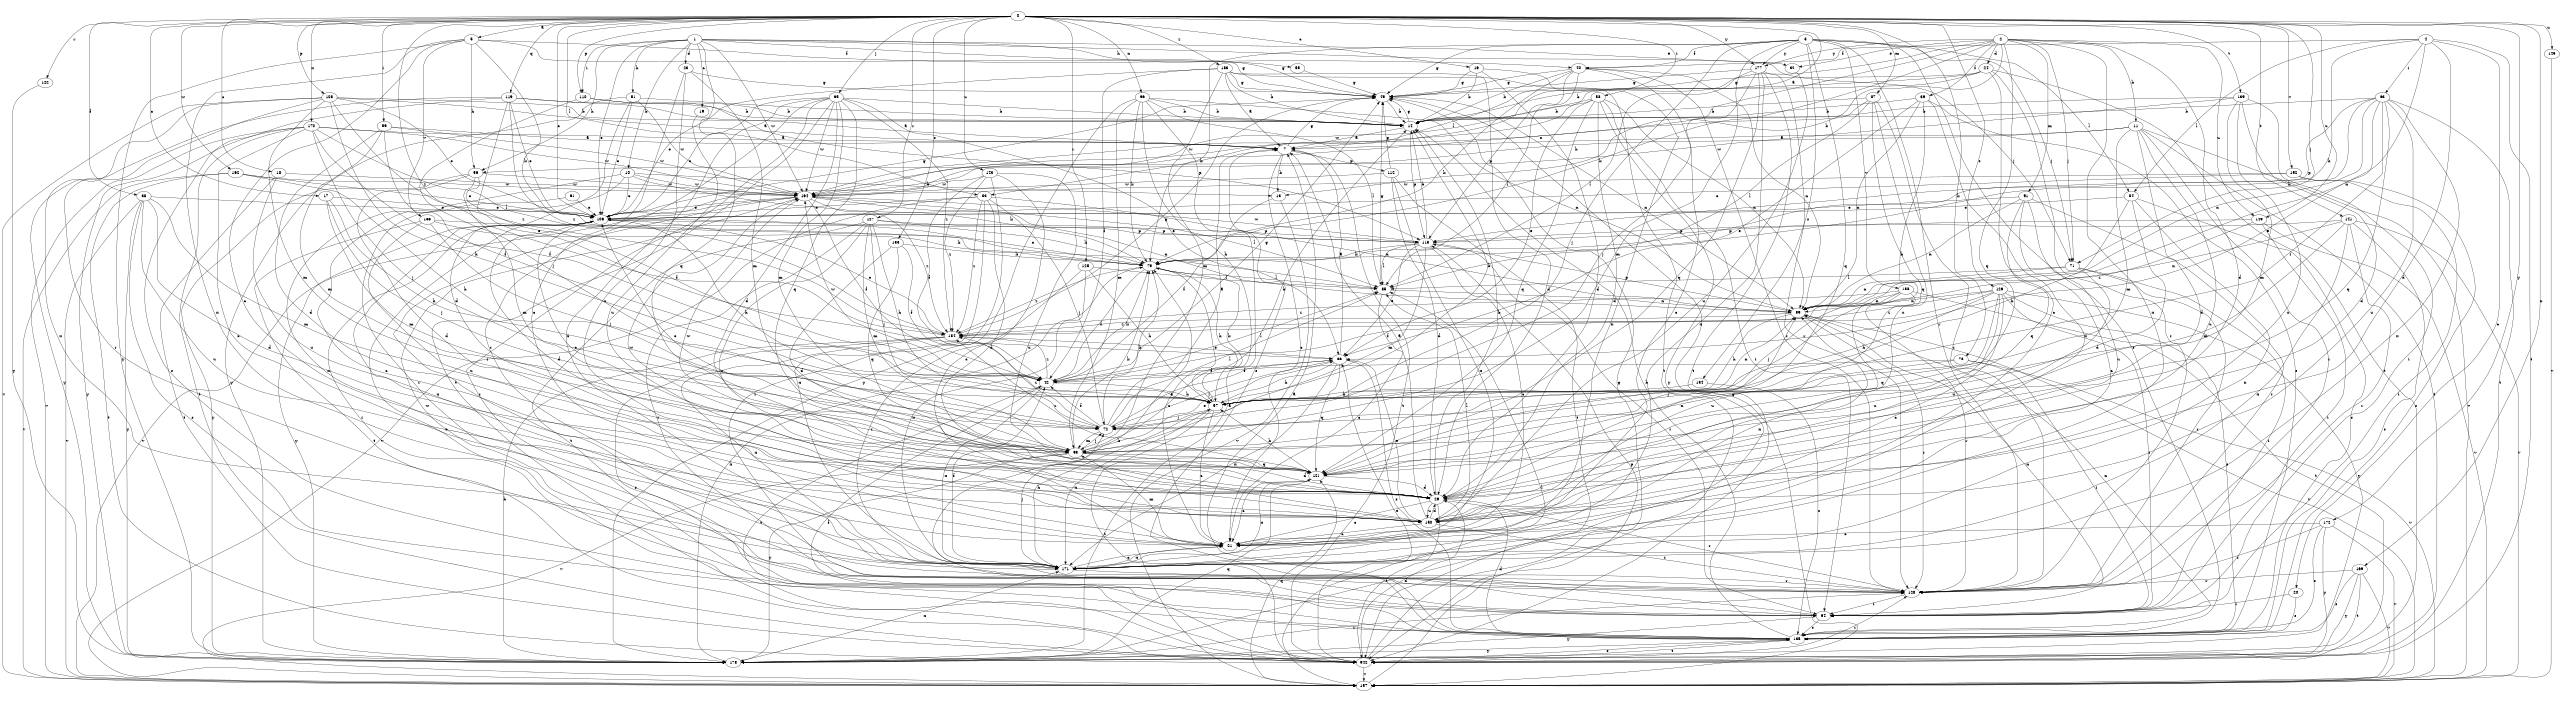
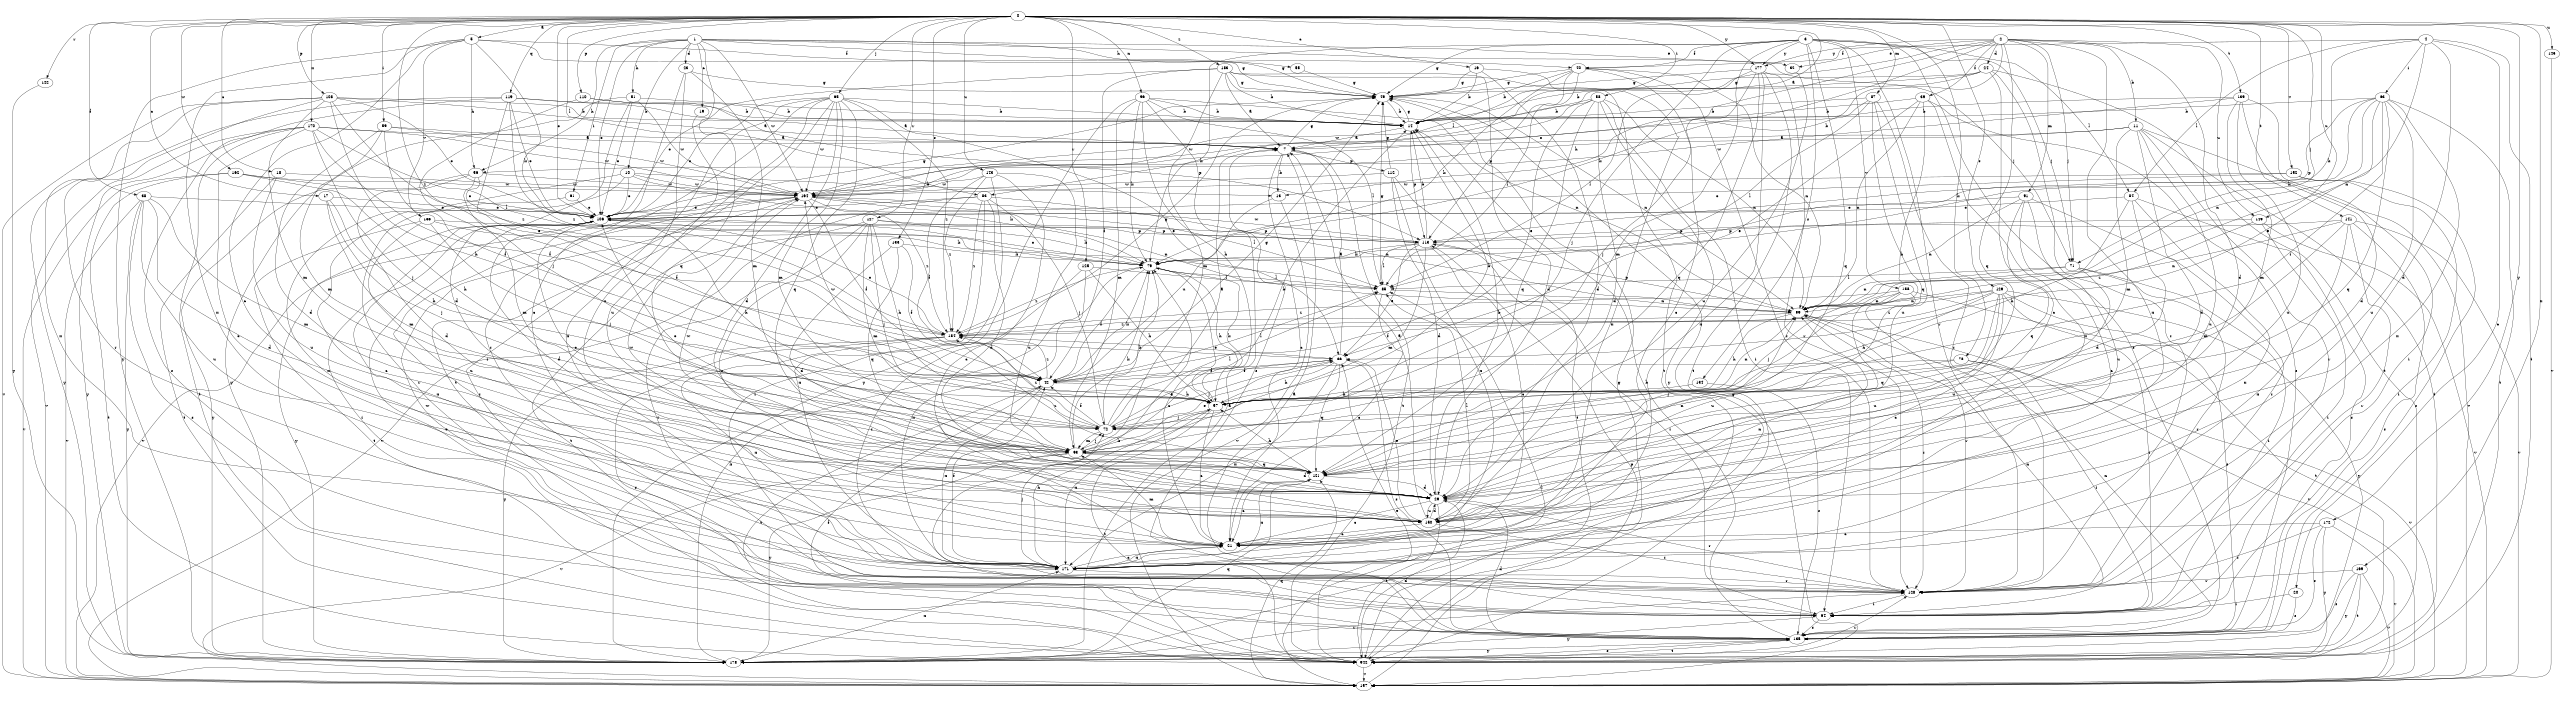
(602, 47) -> (604, 83)
(1184, 290) -> (1184, 290)
(505, 499) -> (505, 499)
